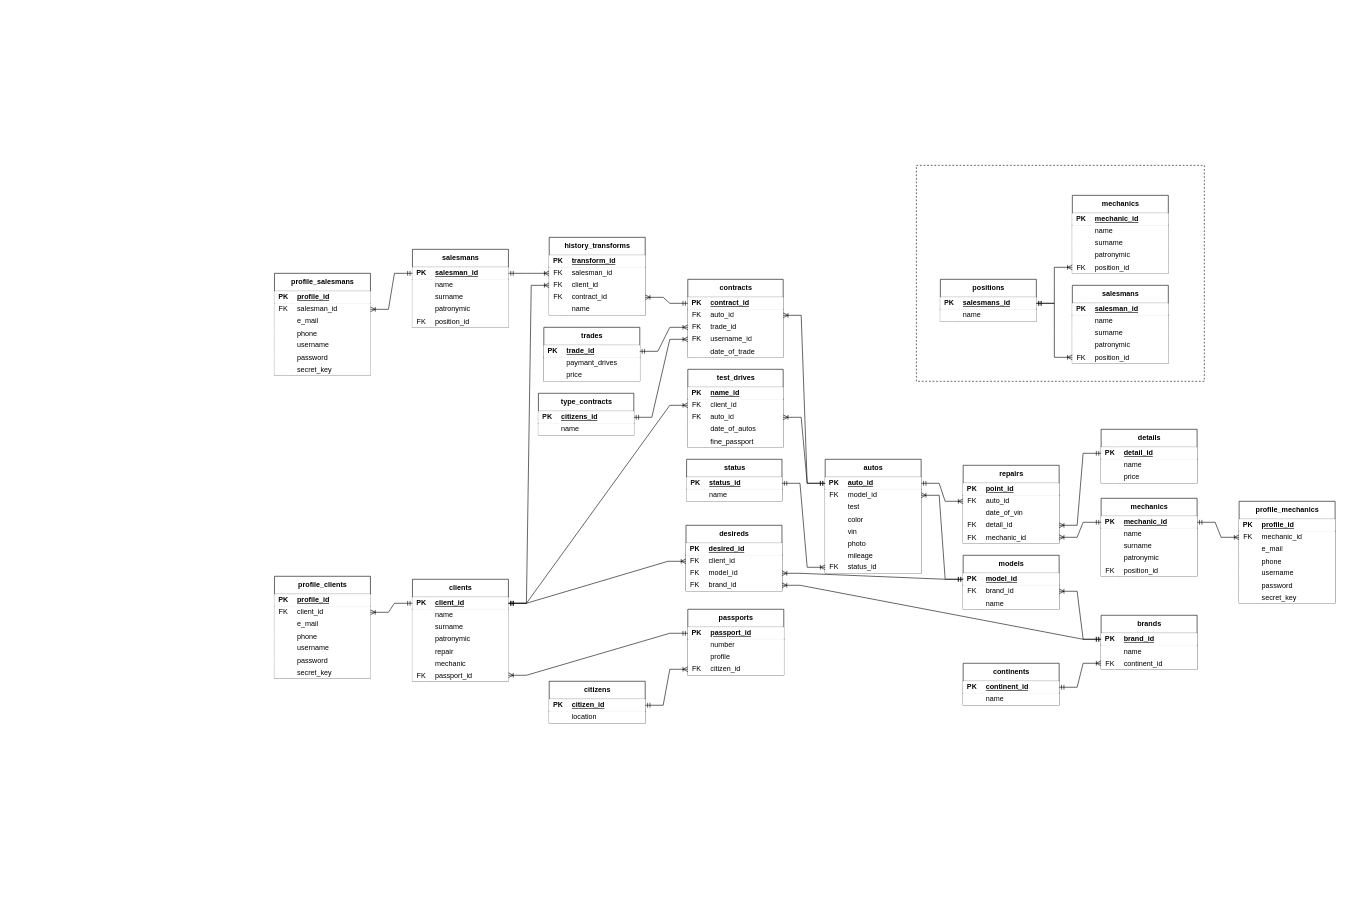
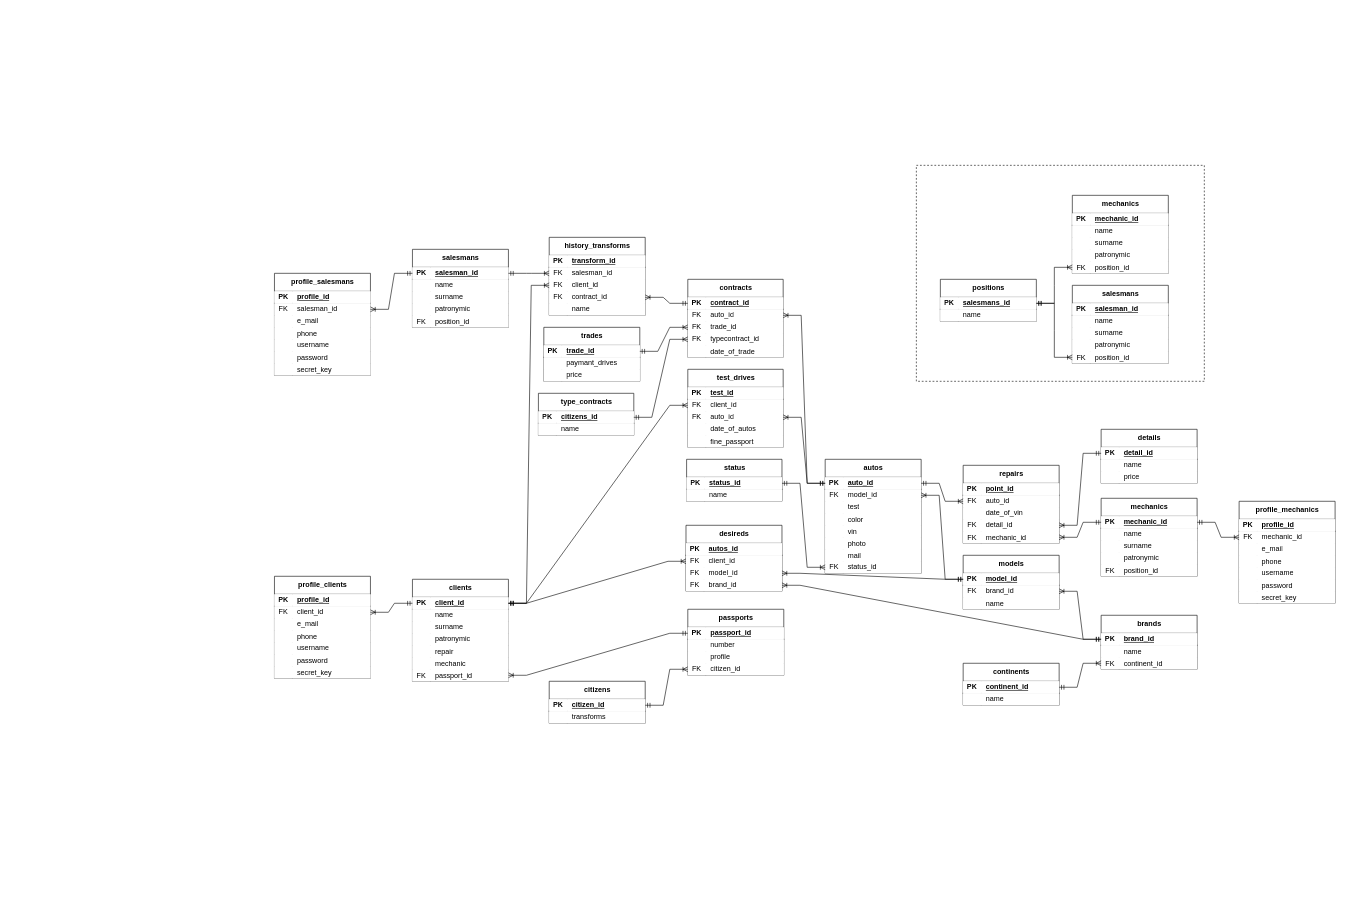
(732, 339) -> (740, 339)
(724, 393) -> (724, 393)
(727, 549) -> (724, 549)
(860, 556) -> (854, 556)
(586, 717) -> (592, 717)
